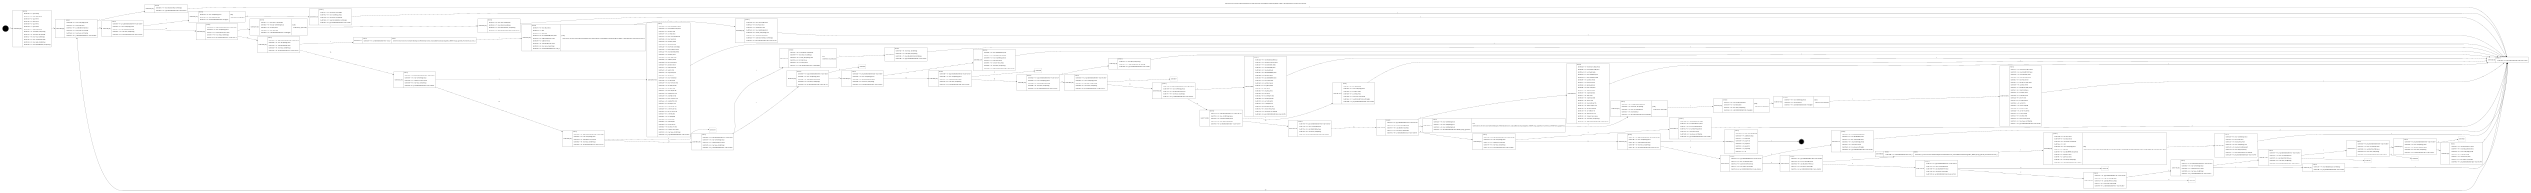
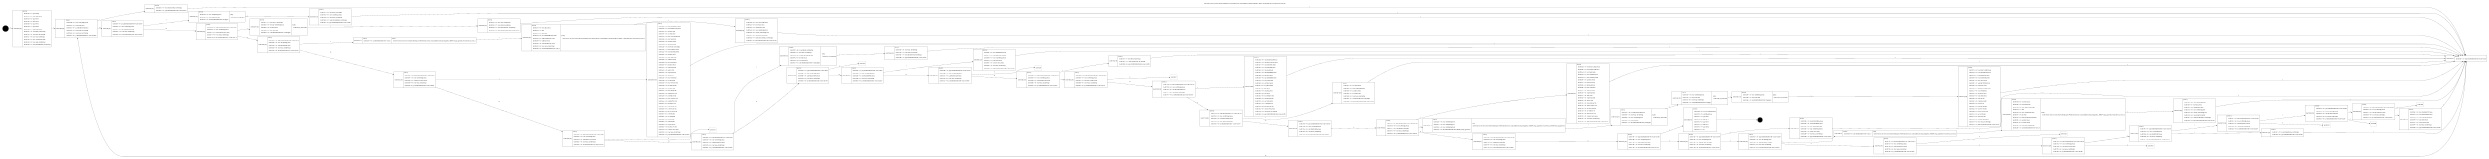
(1690, 128) -> none
